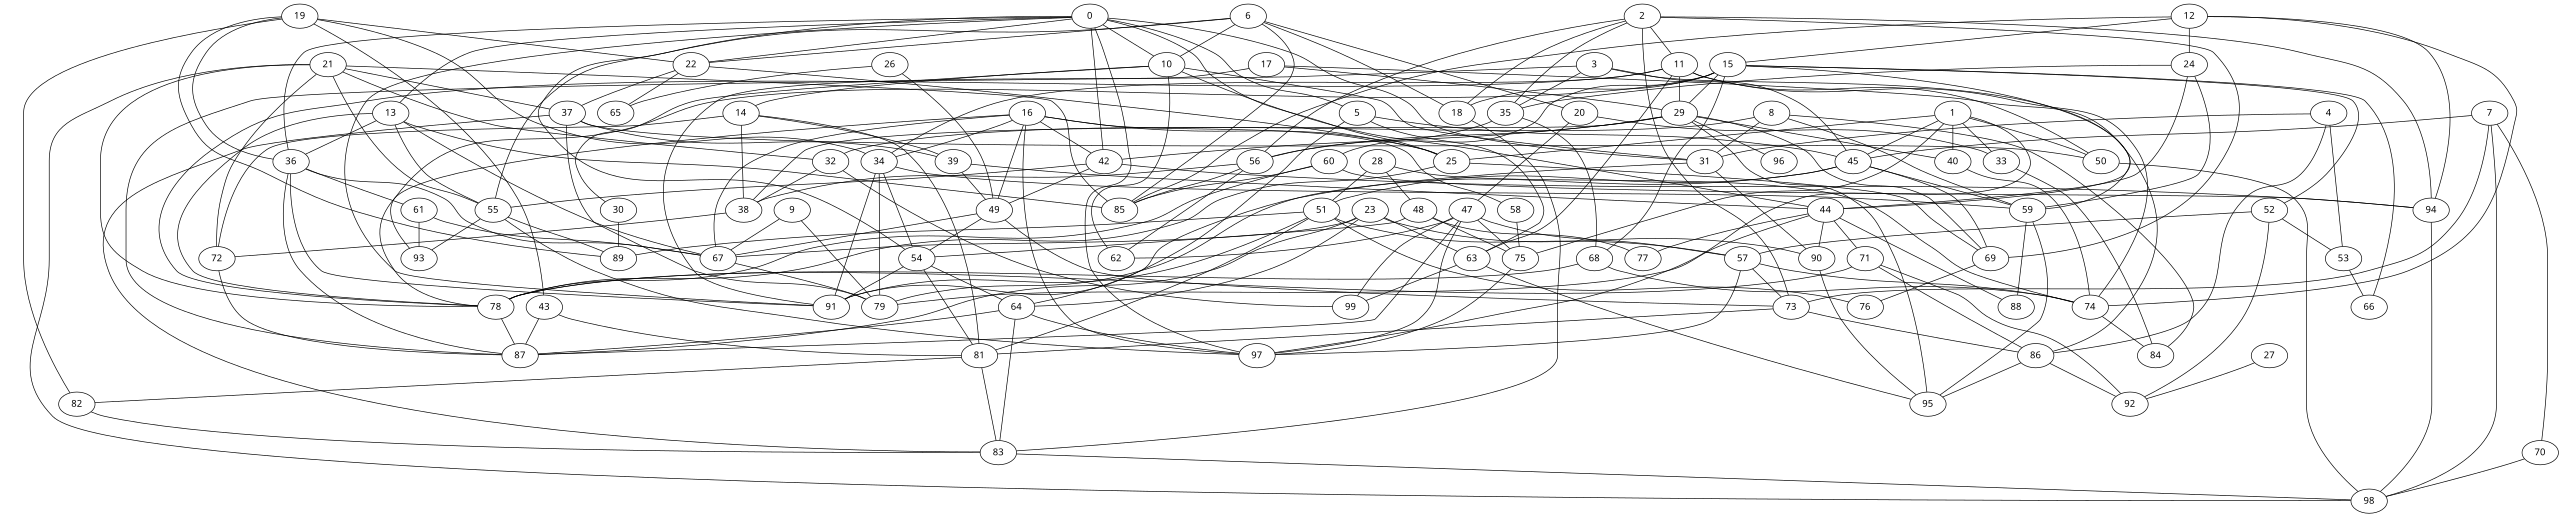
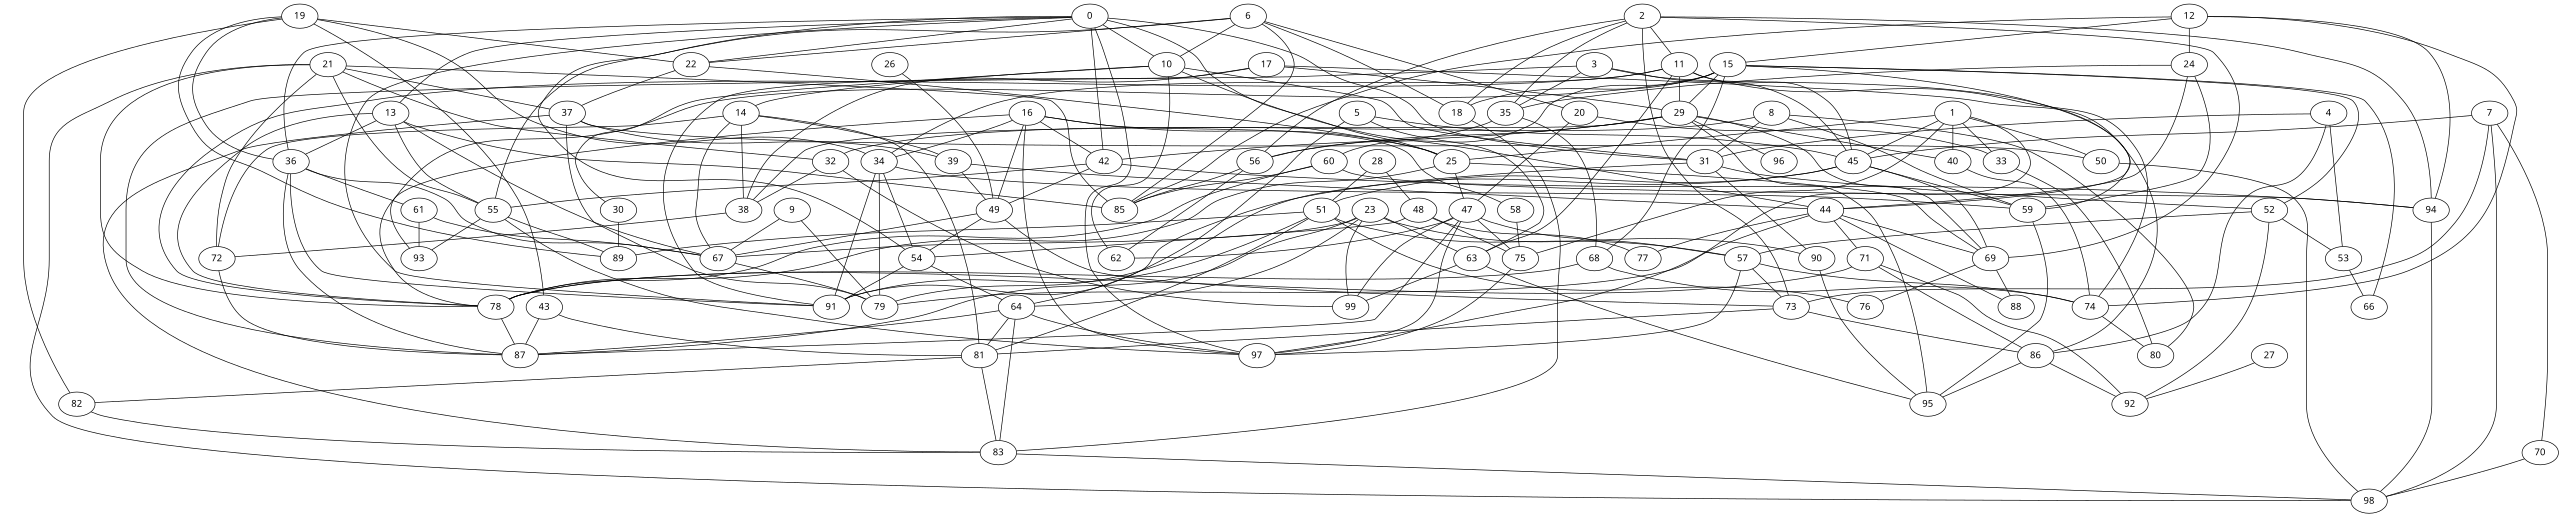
(1226, 62) -> none
(1896, 88) -> (1821, 96)
(616, 113) -> none
(829, 136) -> (698, 186)
(1032, 177) -> (869, 96)
none -> (1459, 186)
none -> (2118, 202)
(1884, 213) -> none
(1821, 234) -> (1895, 231)
none -> (1347, 256)
(2022, 260) -> (2003, 283)
(946, 303) -> (998, 331)
(2156, 356) -> (2156, 356)
